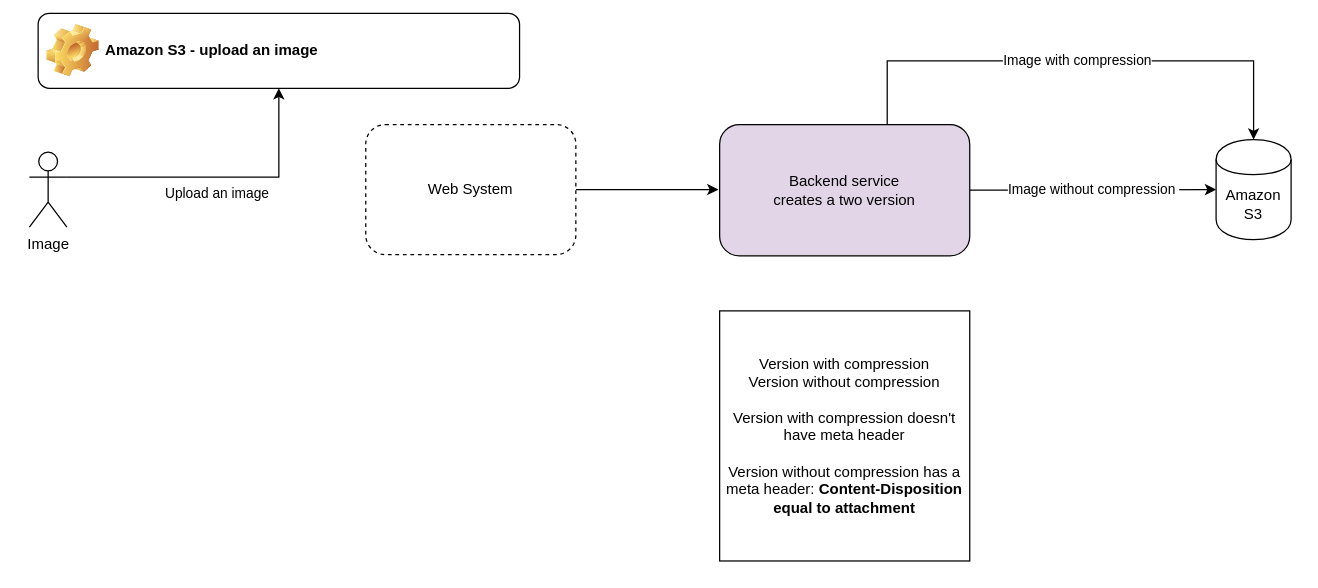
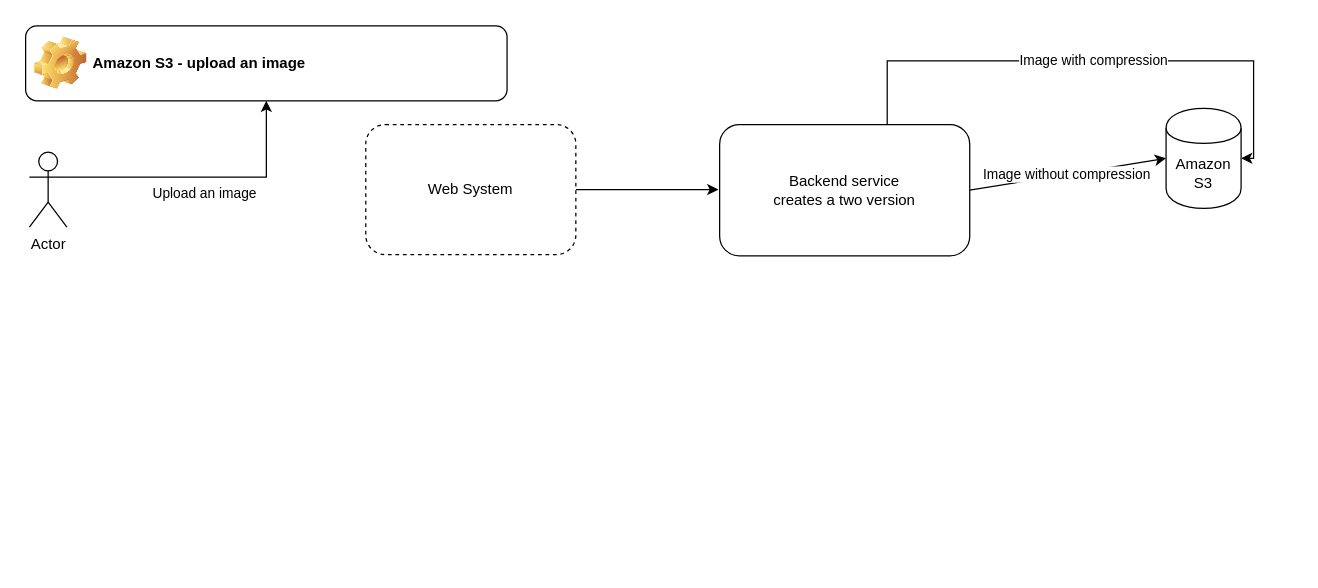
(279, 51) -> (266, 63)
(1253, 189) -> (1203, 158)
(844, 190) -> (844, 190)
(49, 245) -> (49, 245)
(844, 436) -> none
